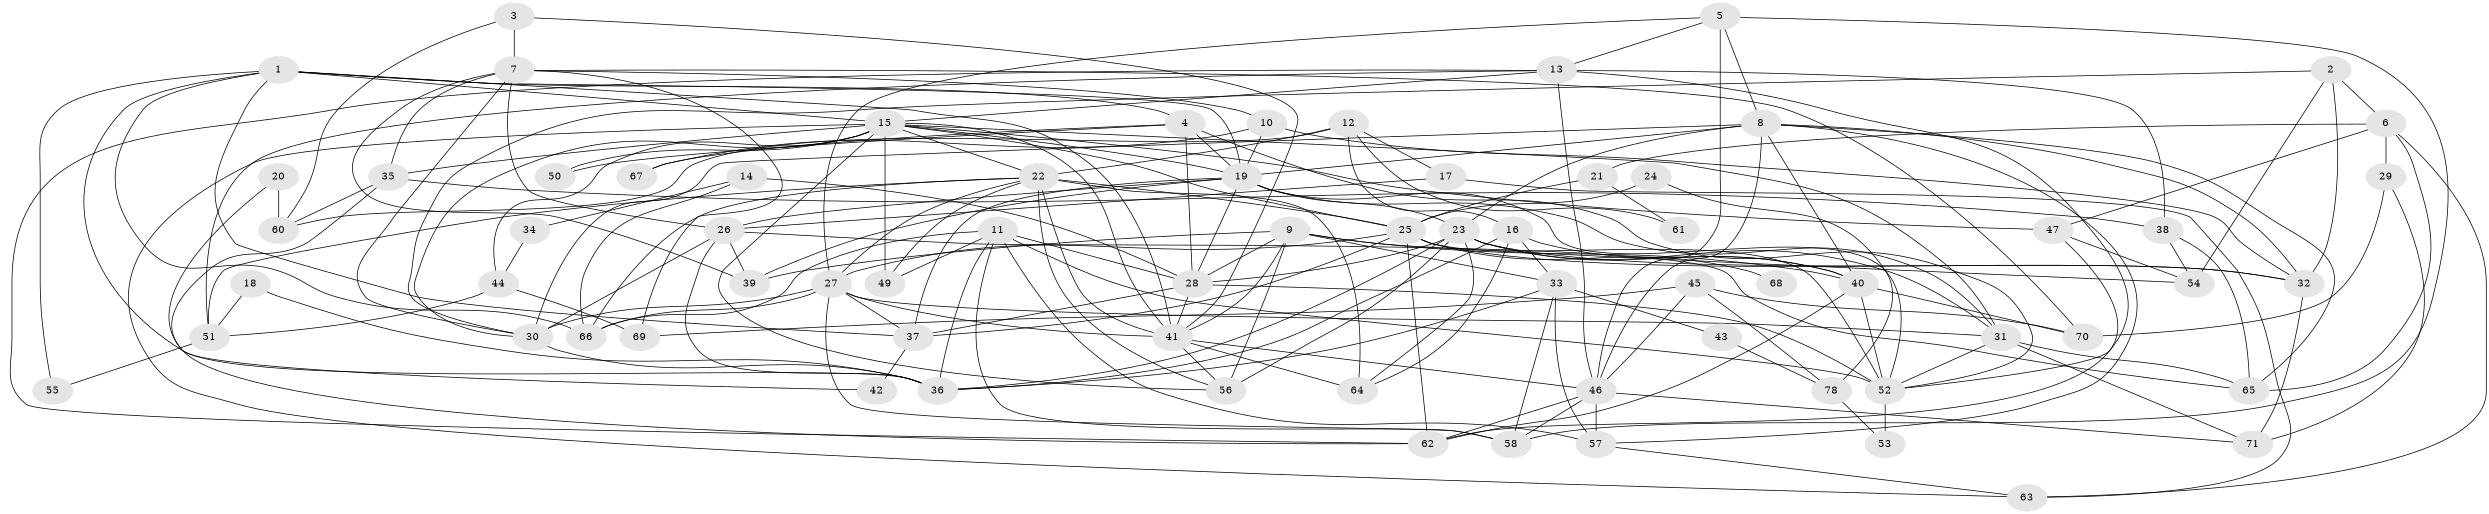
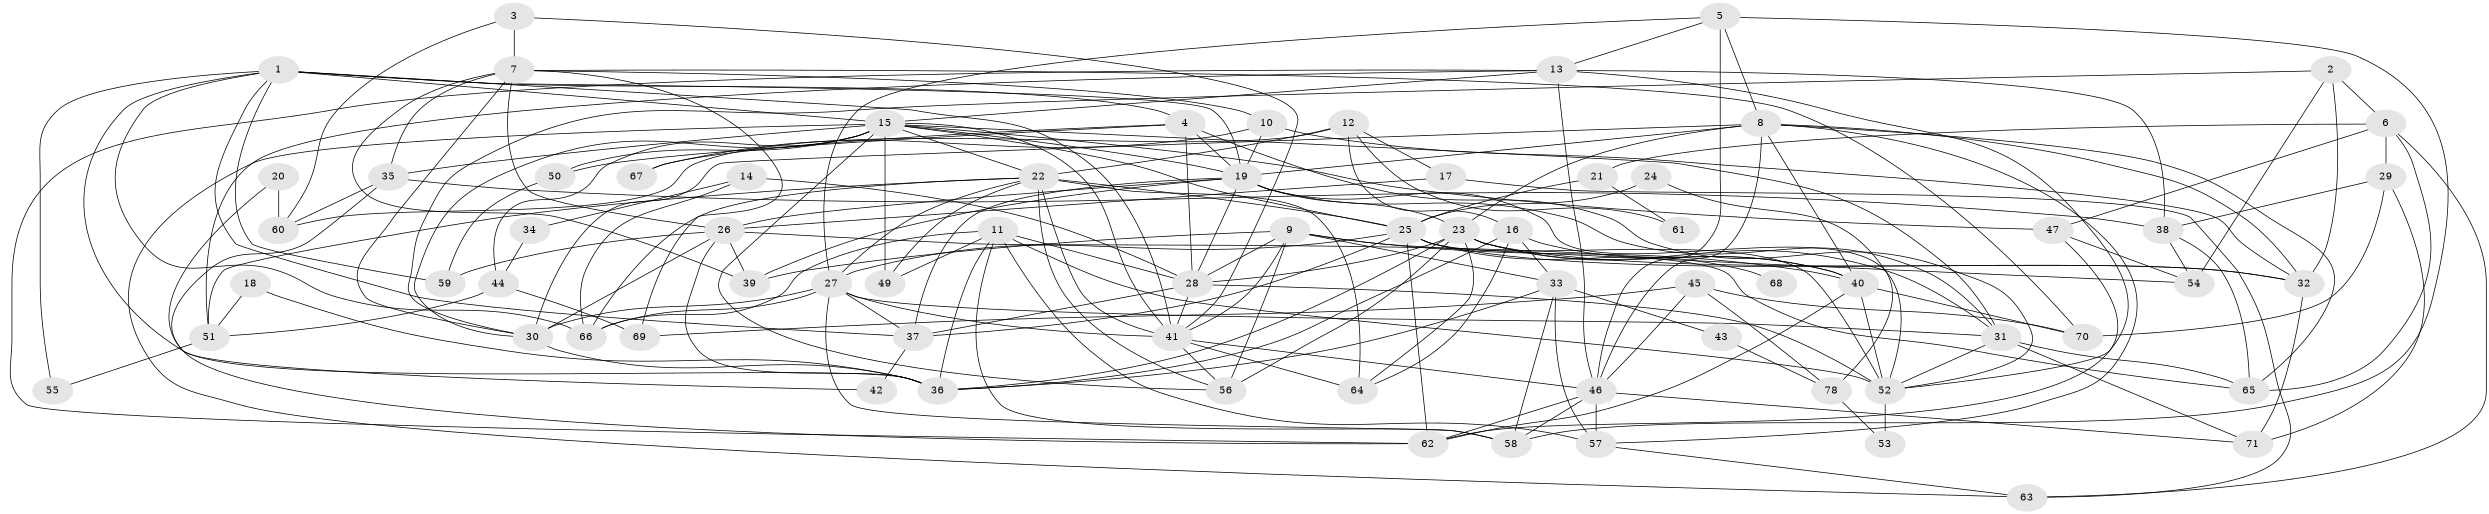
none -> (2275, 204)
none -> (445, 284)
